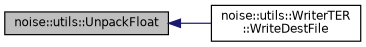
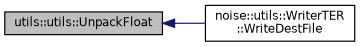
(87, 23) -> (84, 23)
